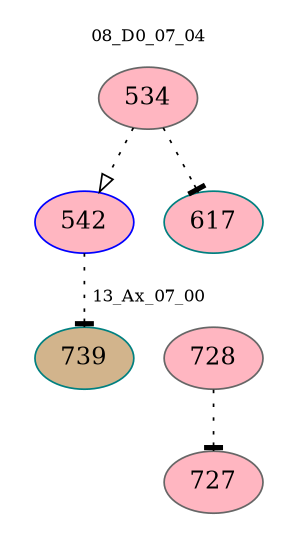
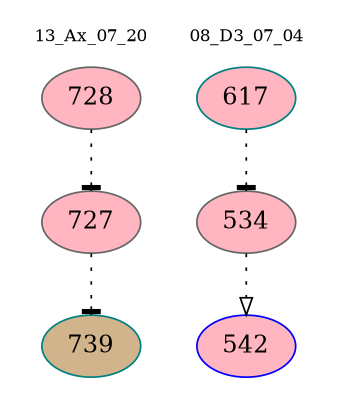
(149, 37) -> (247, 37)
(179, 156) -> (246, 156)
(84, 292) -> (91, 280)
(149, 297) -> (91, 37)
